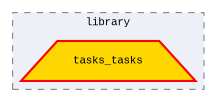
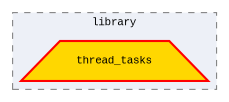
(108, 61) -> (115, 61)
